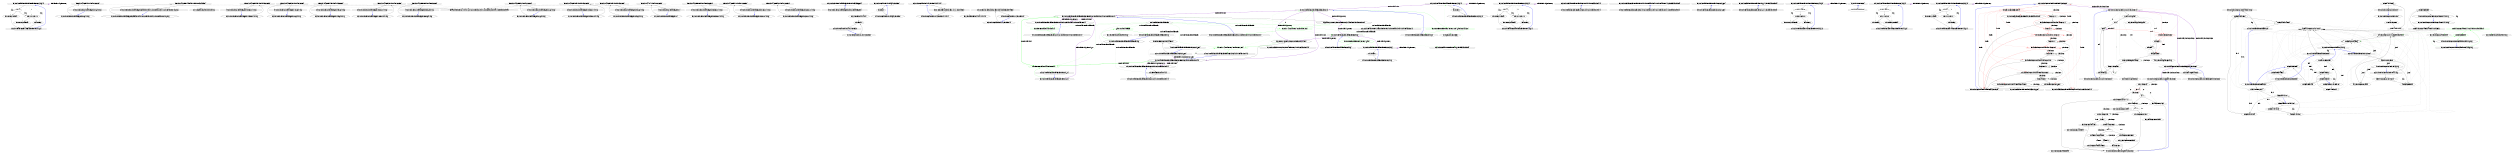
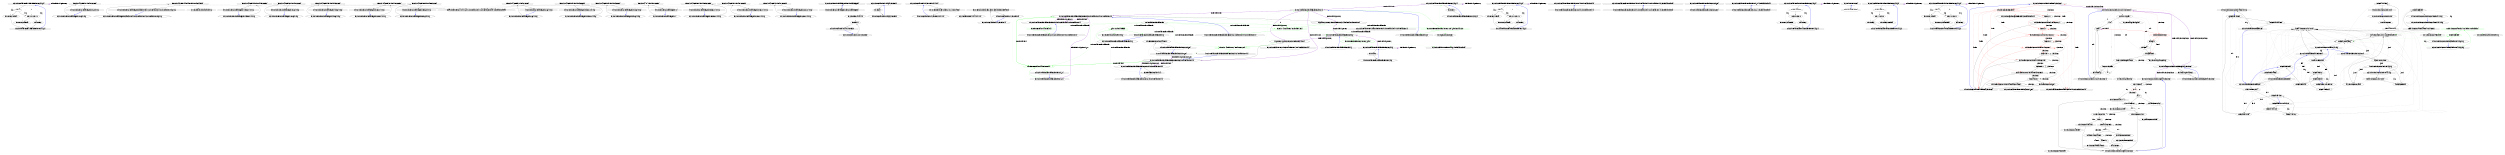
none -> (1942, 23)
